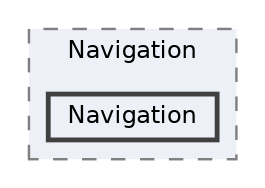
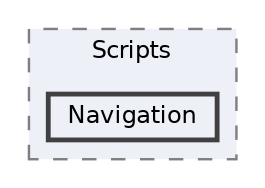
(133, 52) -> (133, 52)
